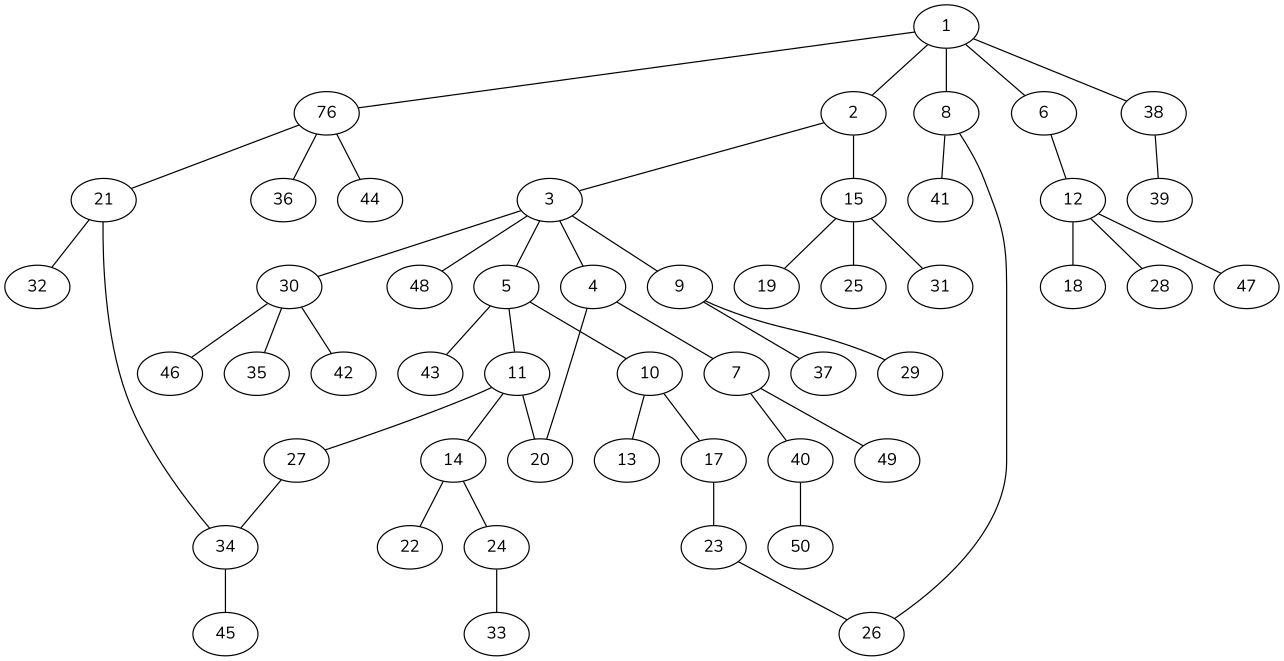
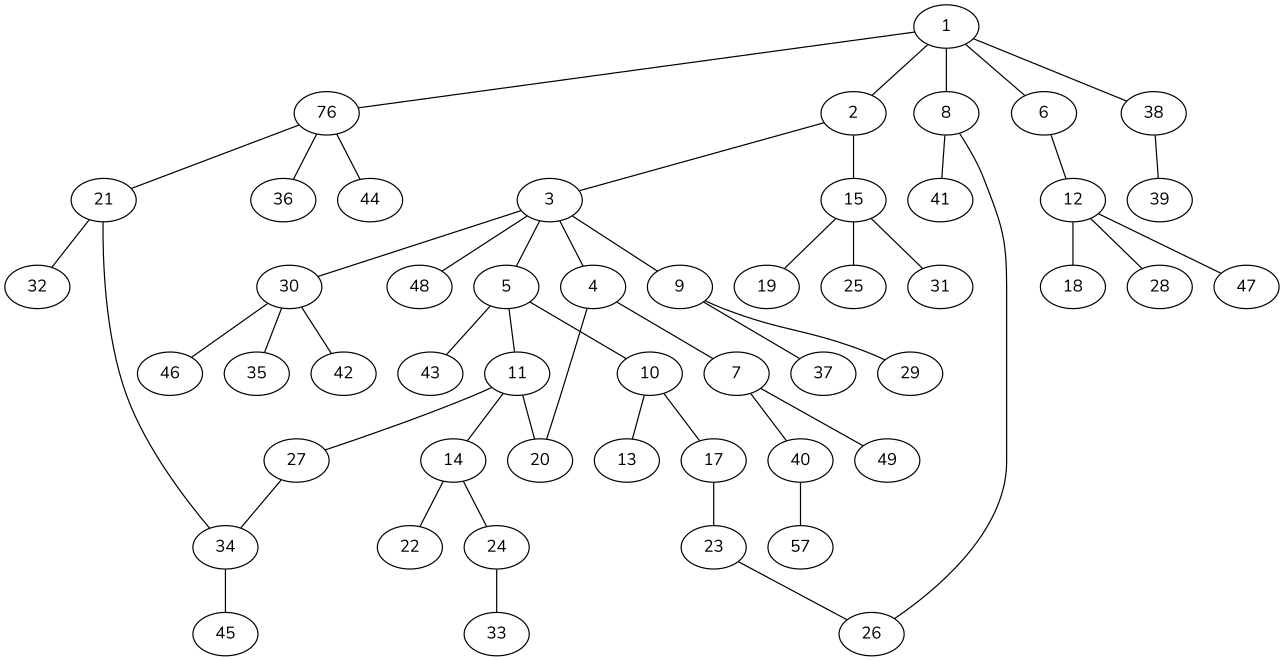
(800, 547) -> (800, 547)
